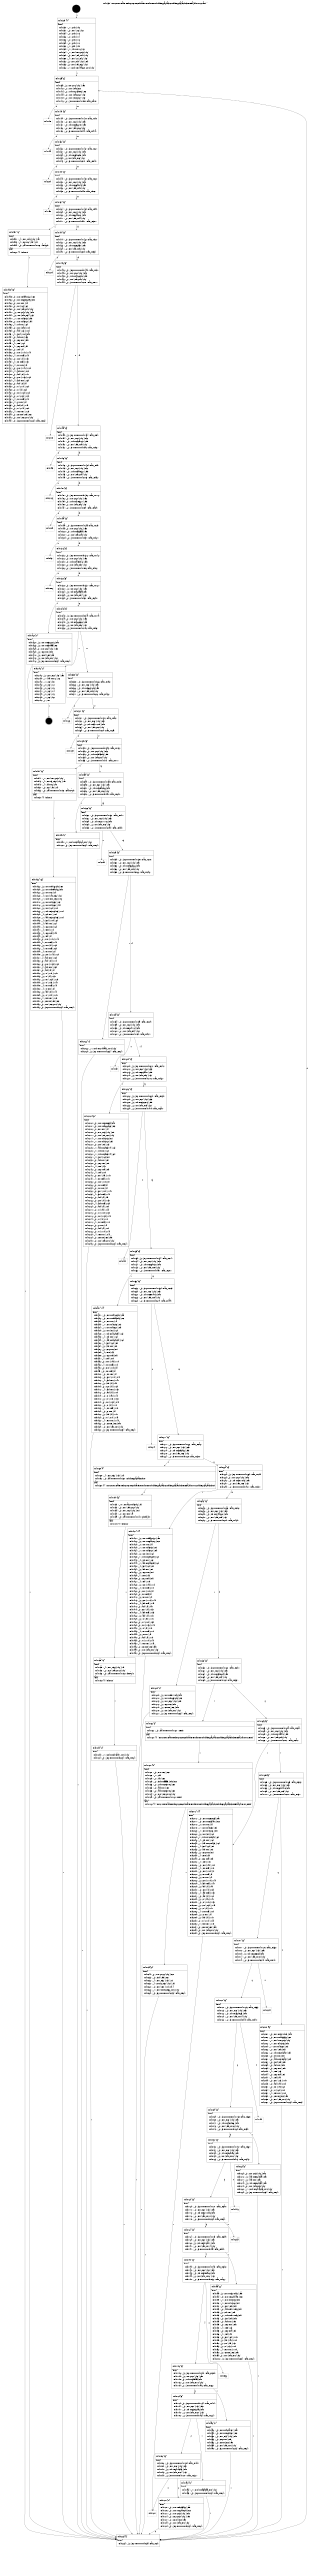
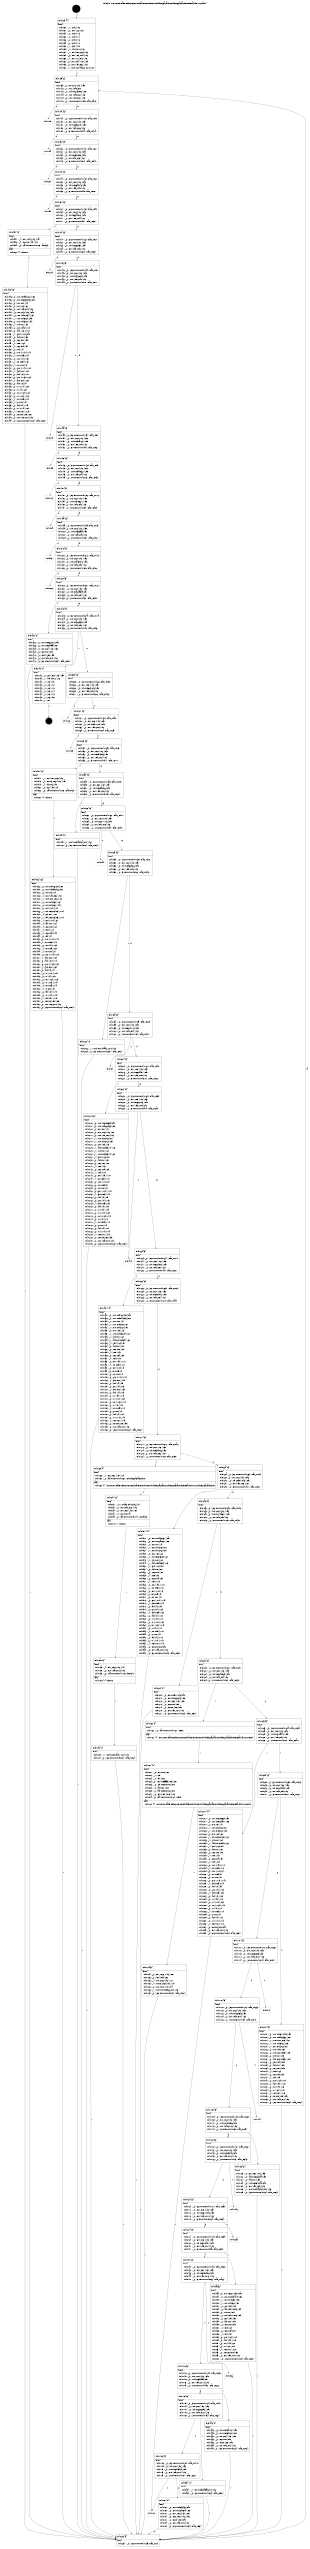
(151, 1447) -> none
